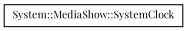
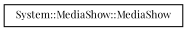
(93, 16) -> (93, 16)
